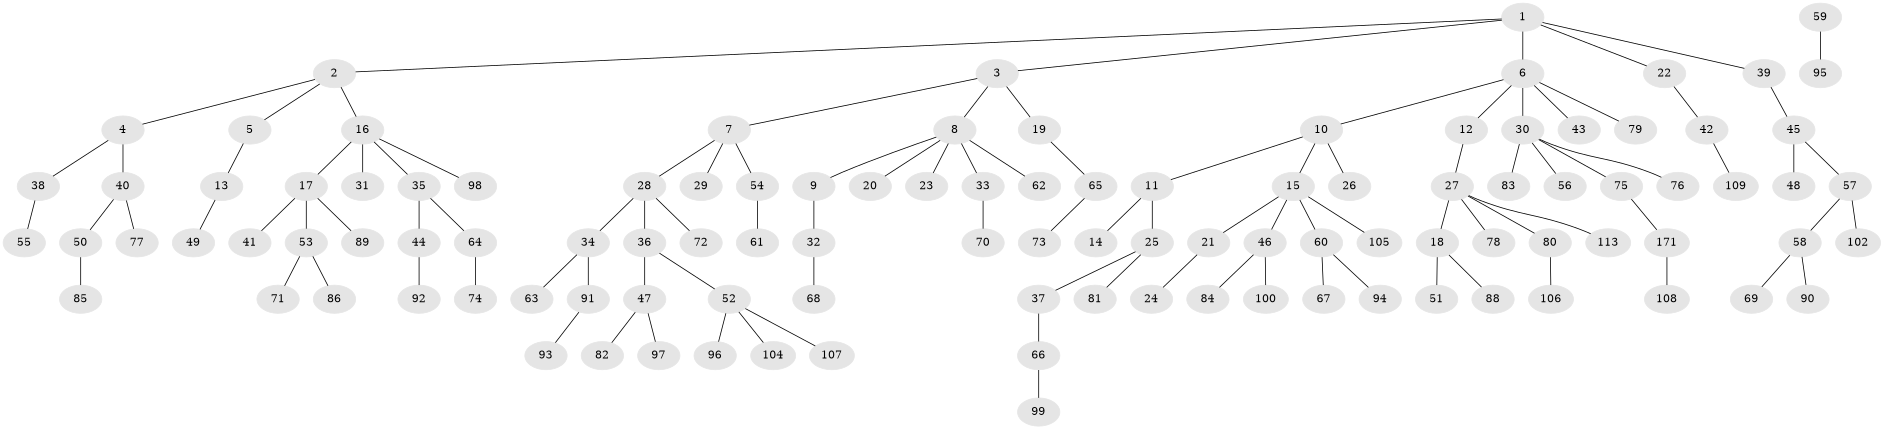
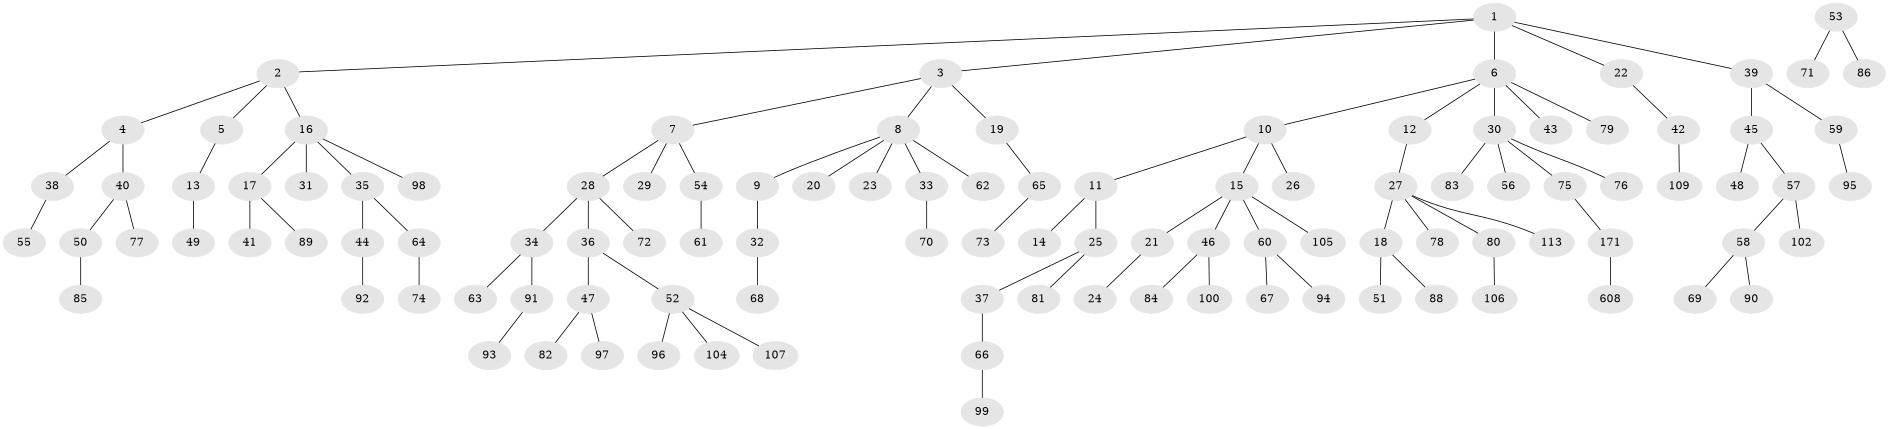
none -> (1794, 102)
(306, 215) -> none
(1667, 299) -> (1611, 299)
